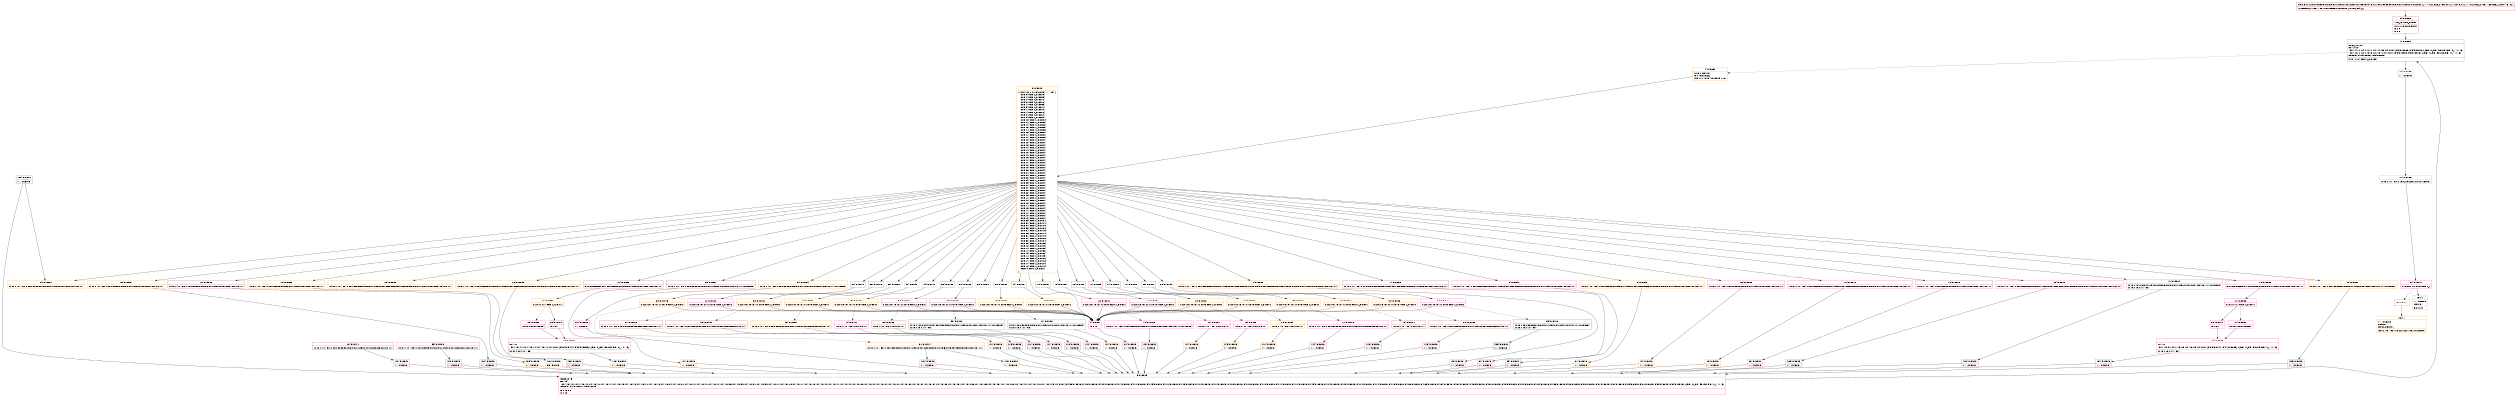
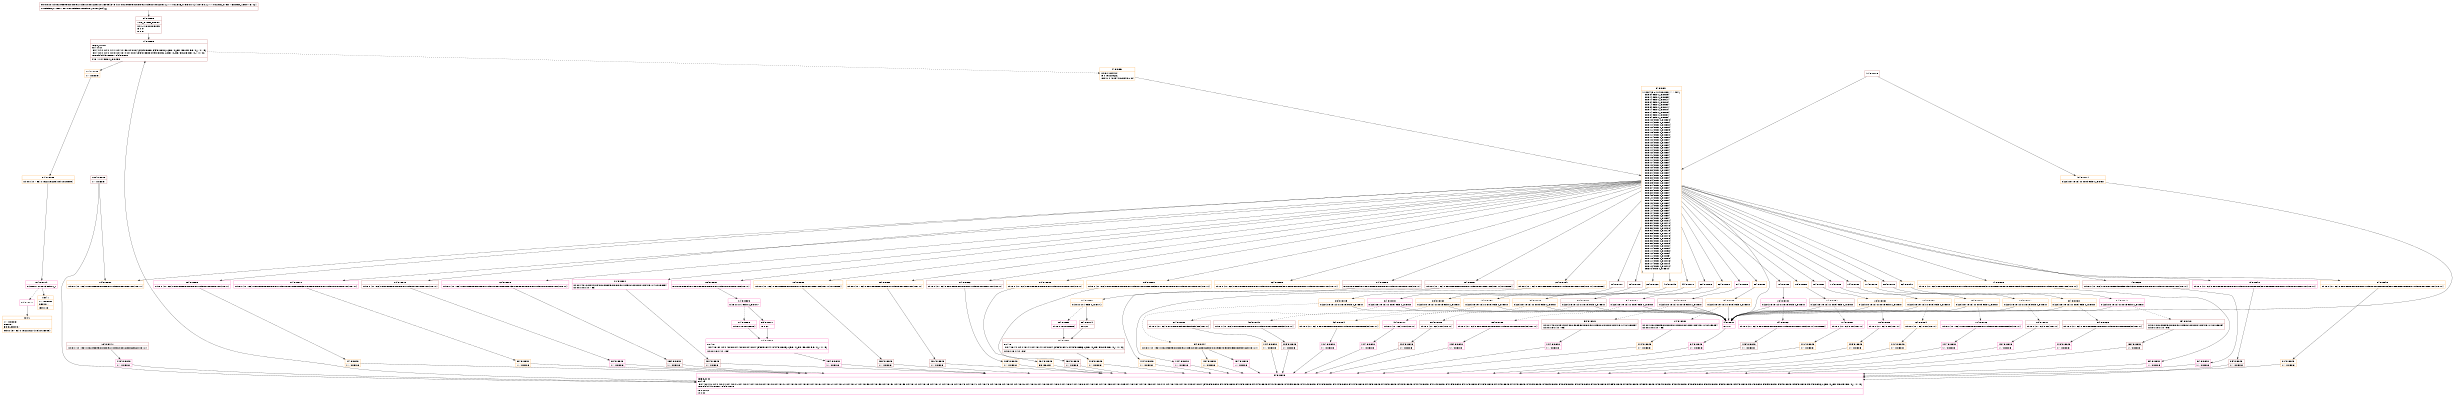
(1020, 276) -> (1775, 123)
none -> (1632, 303)
(585, 371) -> (1059, 369)
